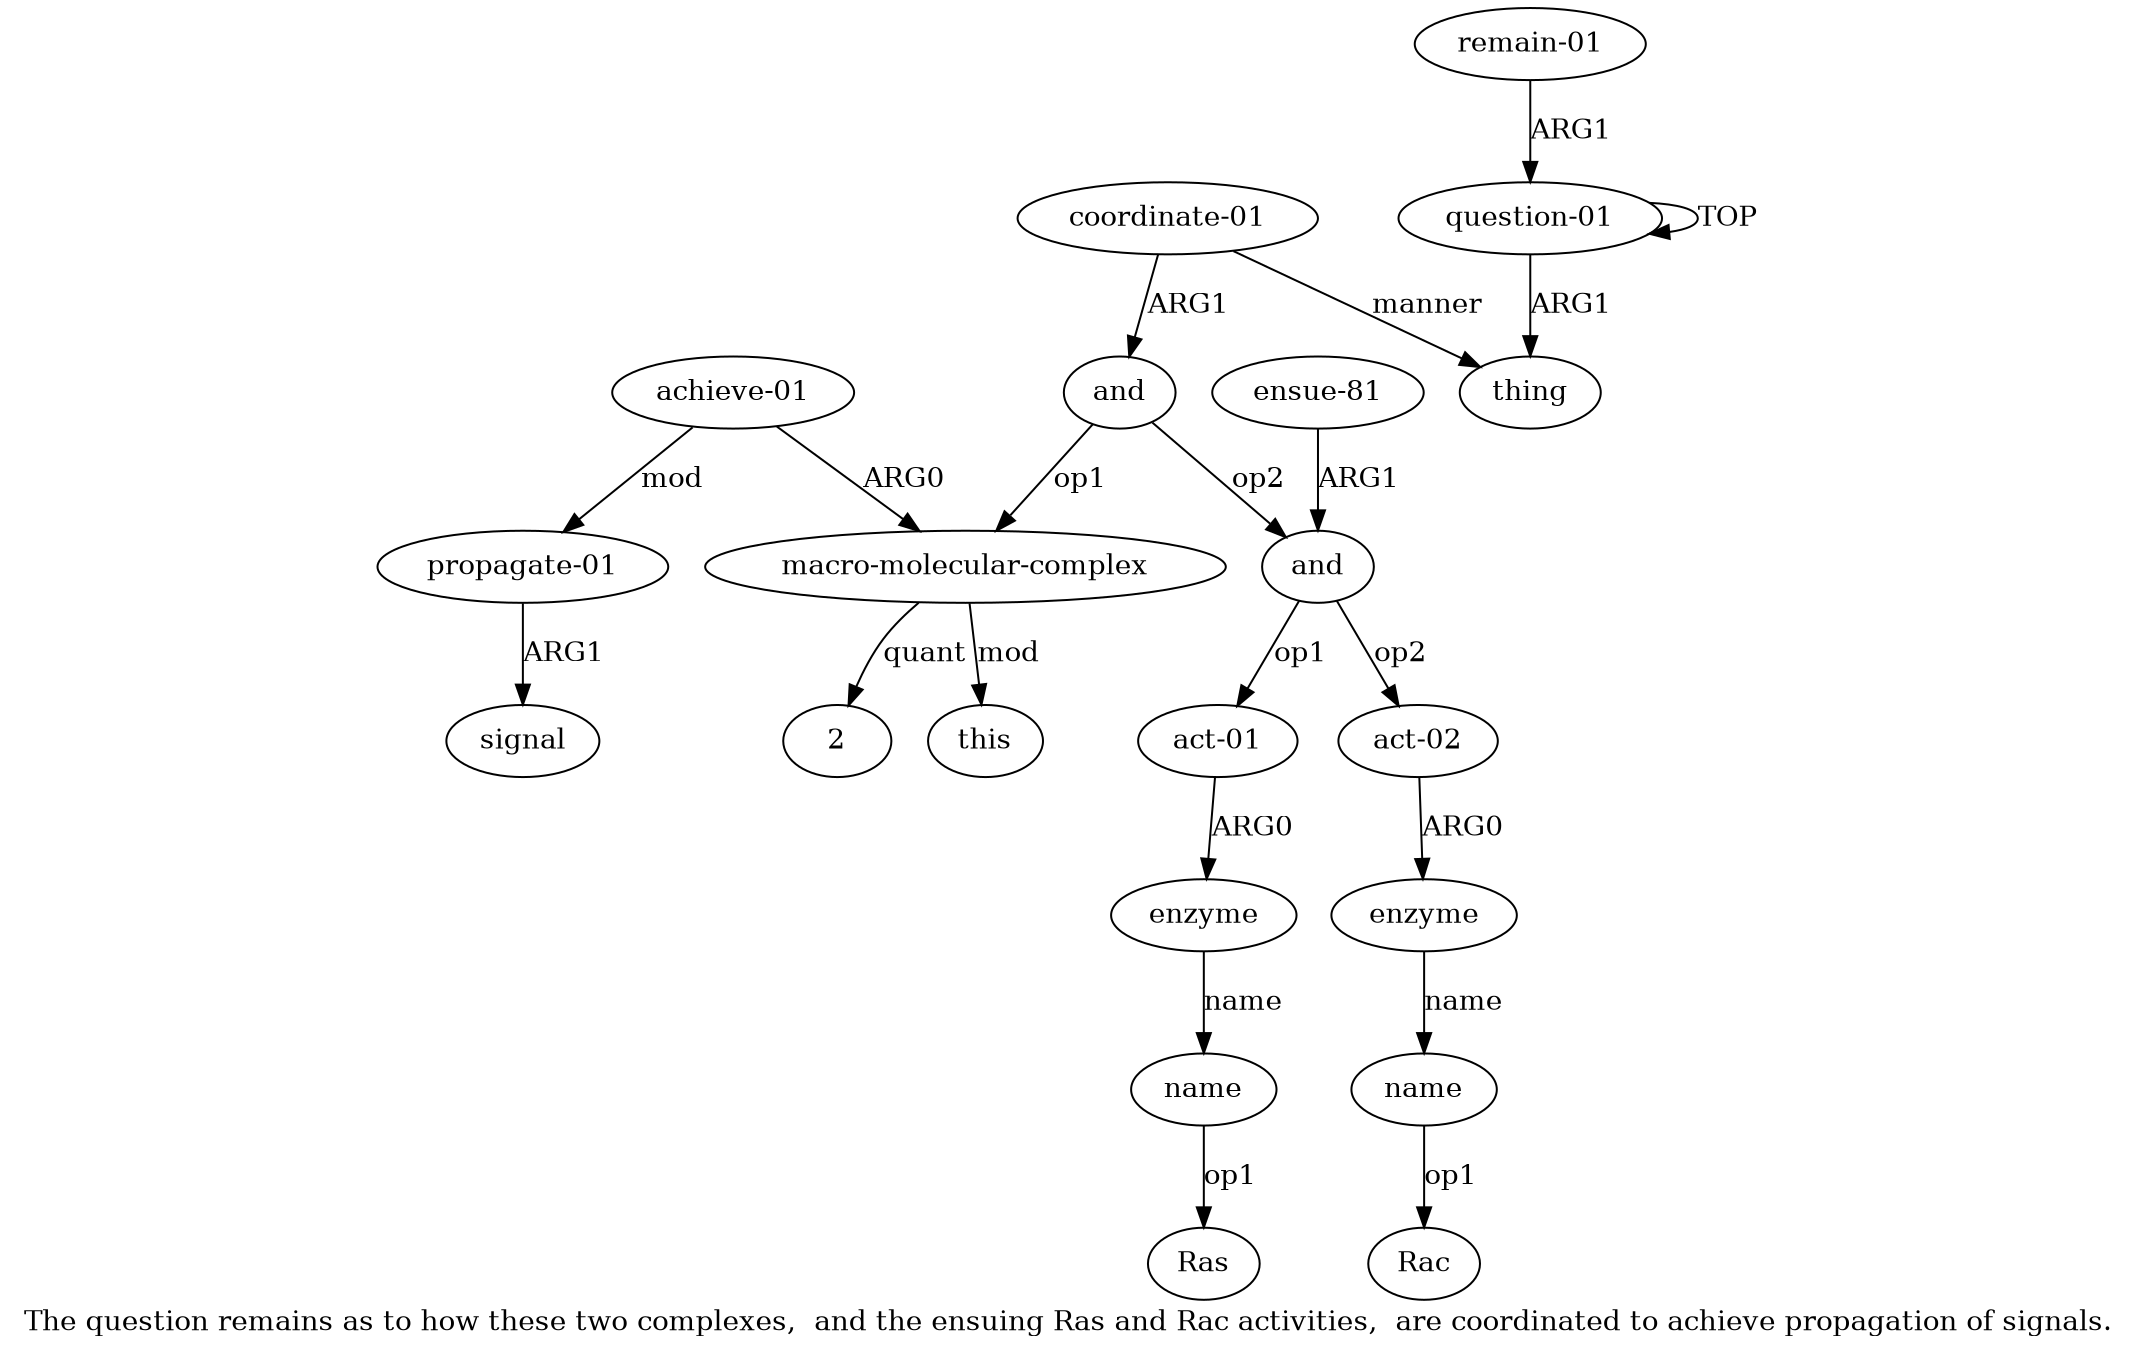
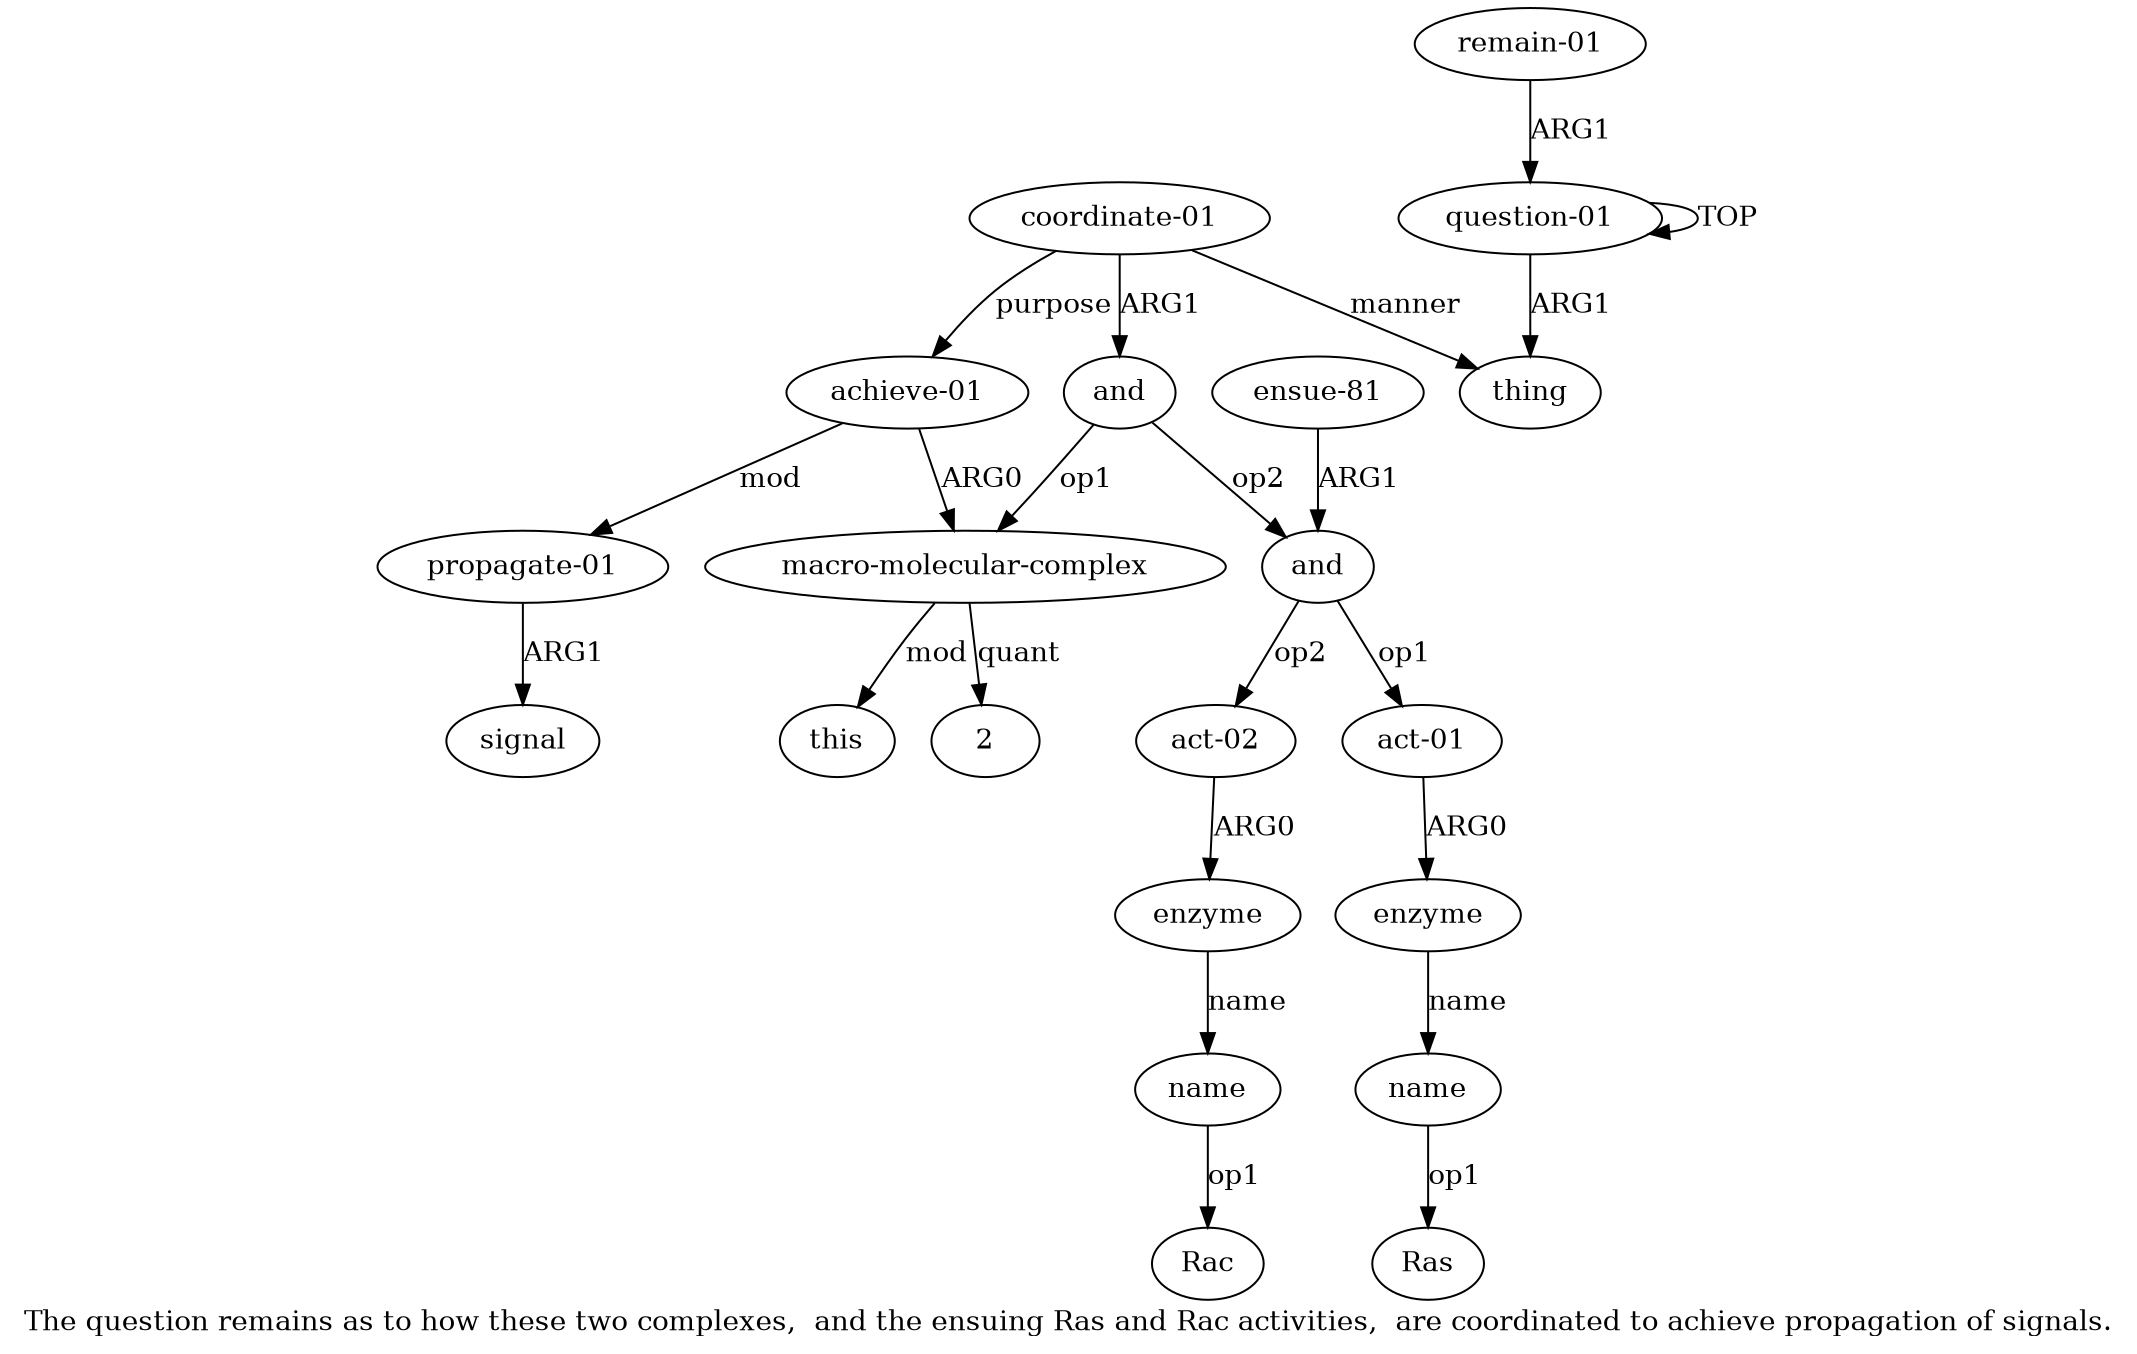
none -> (996, 290)
